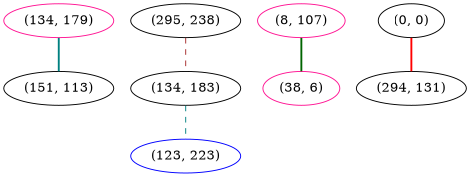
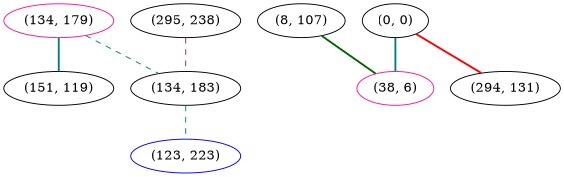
(301, 21) -> (301, 21)
none -> (122, 55)
none -> (395, 55)
(59, 88) -> (59, 88)
